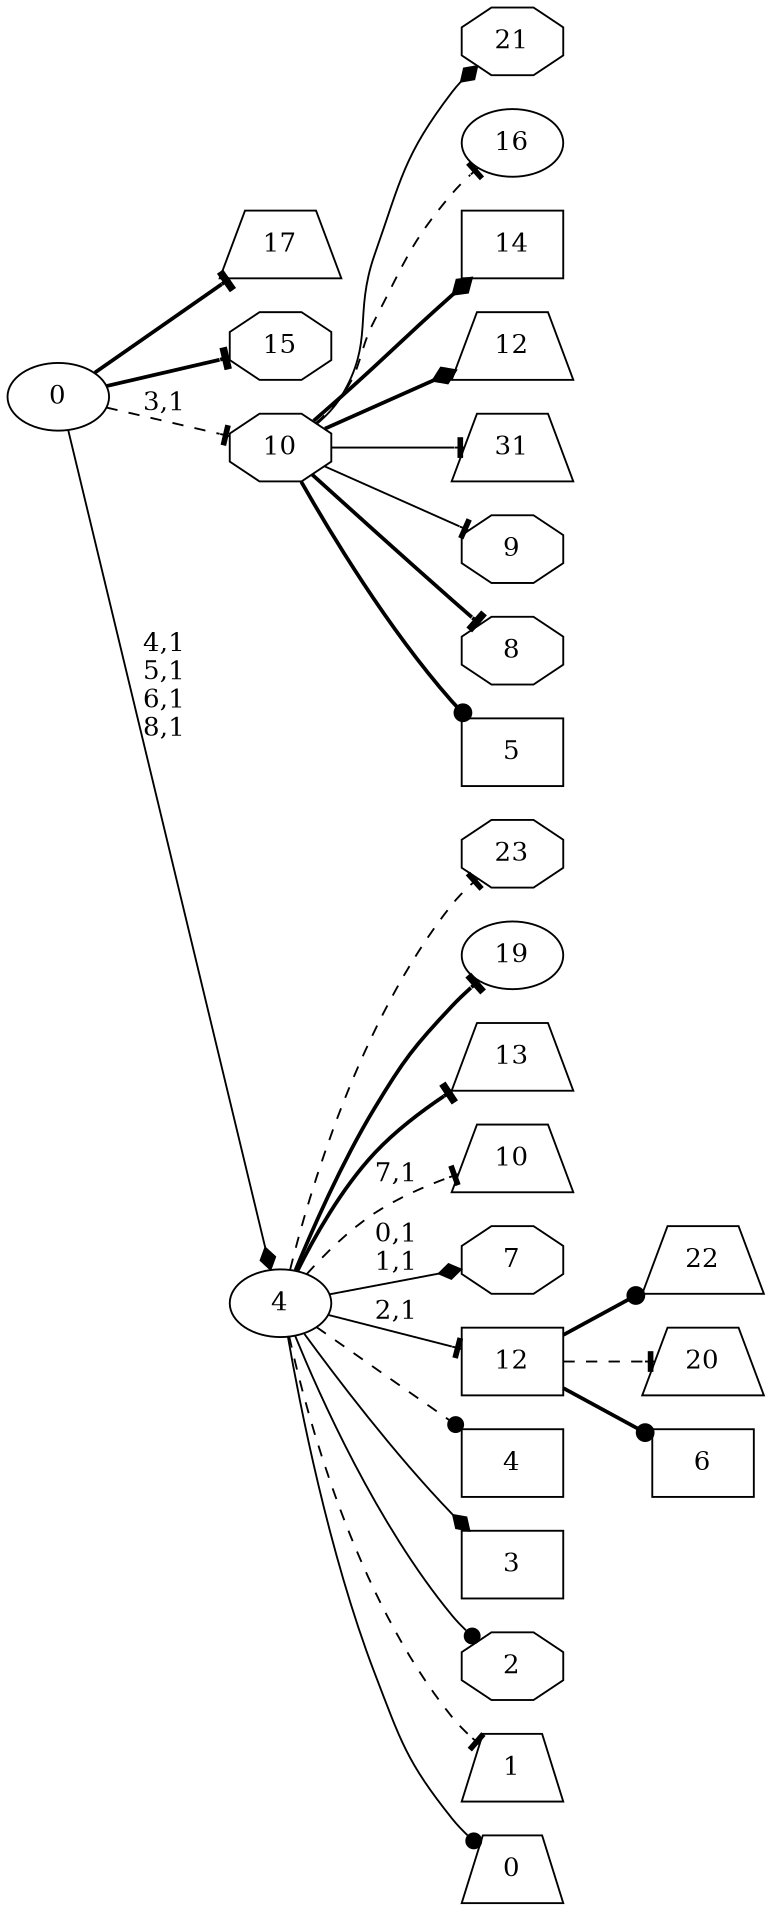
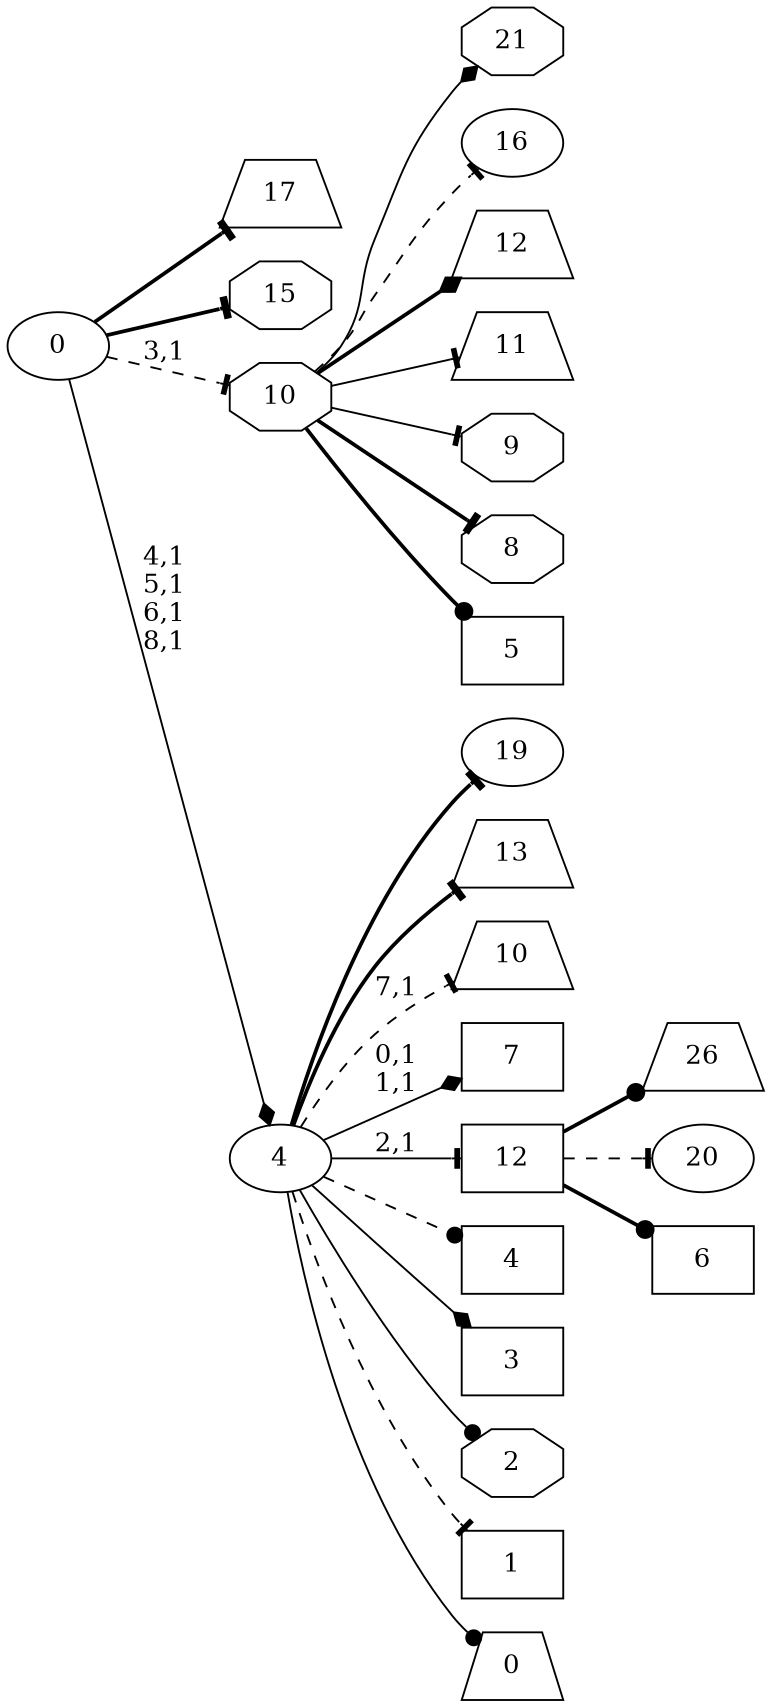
(512, 244) -> none
(512, 448) -> (512, 346)
(512, 854) -> none
(512, 1260) -> (512, 1057)
(703, 1260) -> (703, 1057)
(703, 1362) -> (703, 1158)
(512, 1768) -> (512, 1565)
